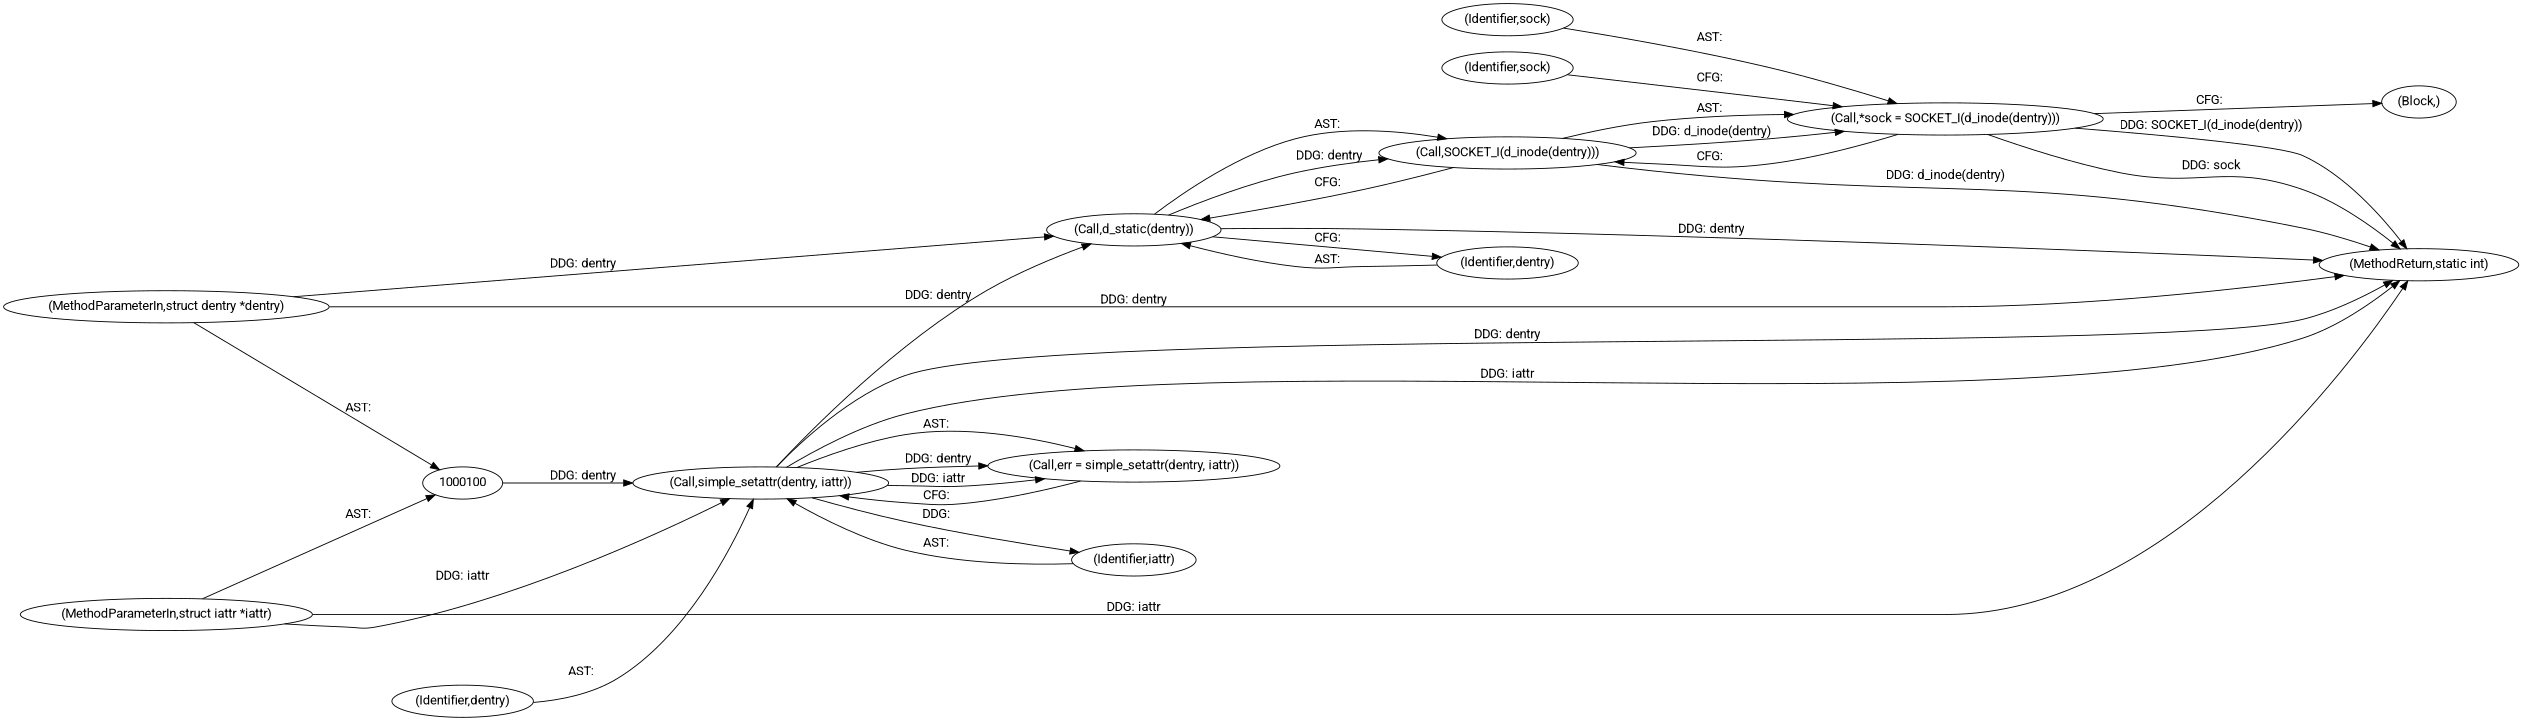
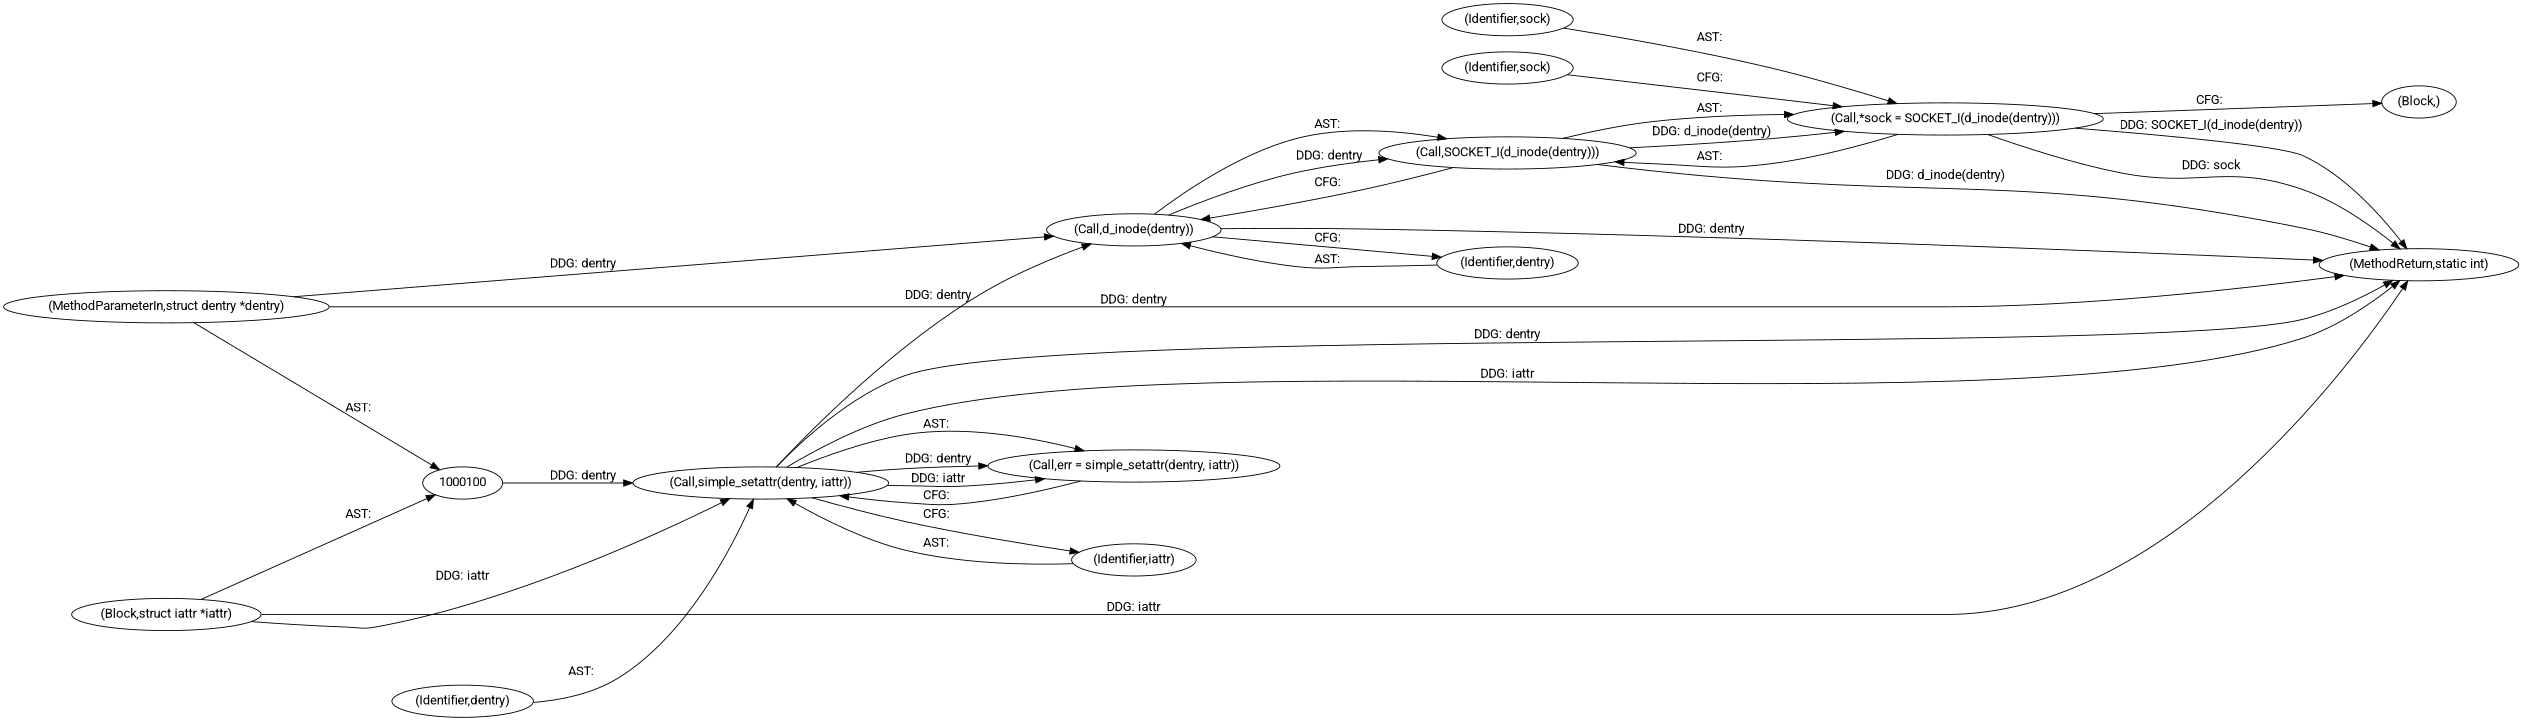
(1712, 157) -> (1712, 157)
(1134, 230) -> (1134, 230)
(938, 515) -> (938, 515)
(166, 614) -> (166, 614)
